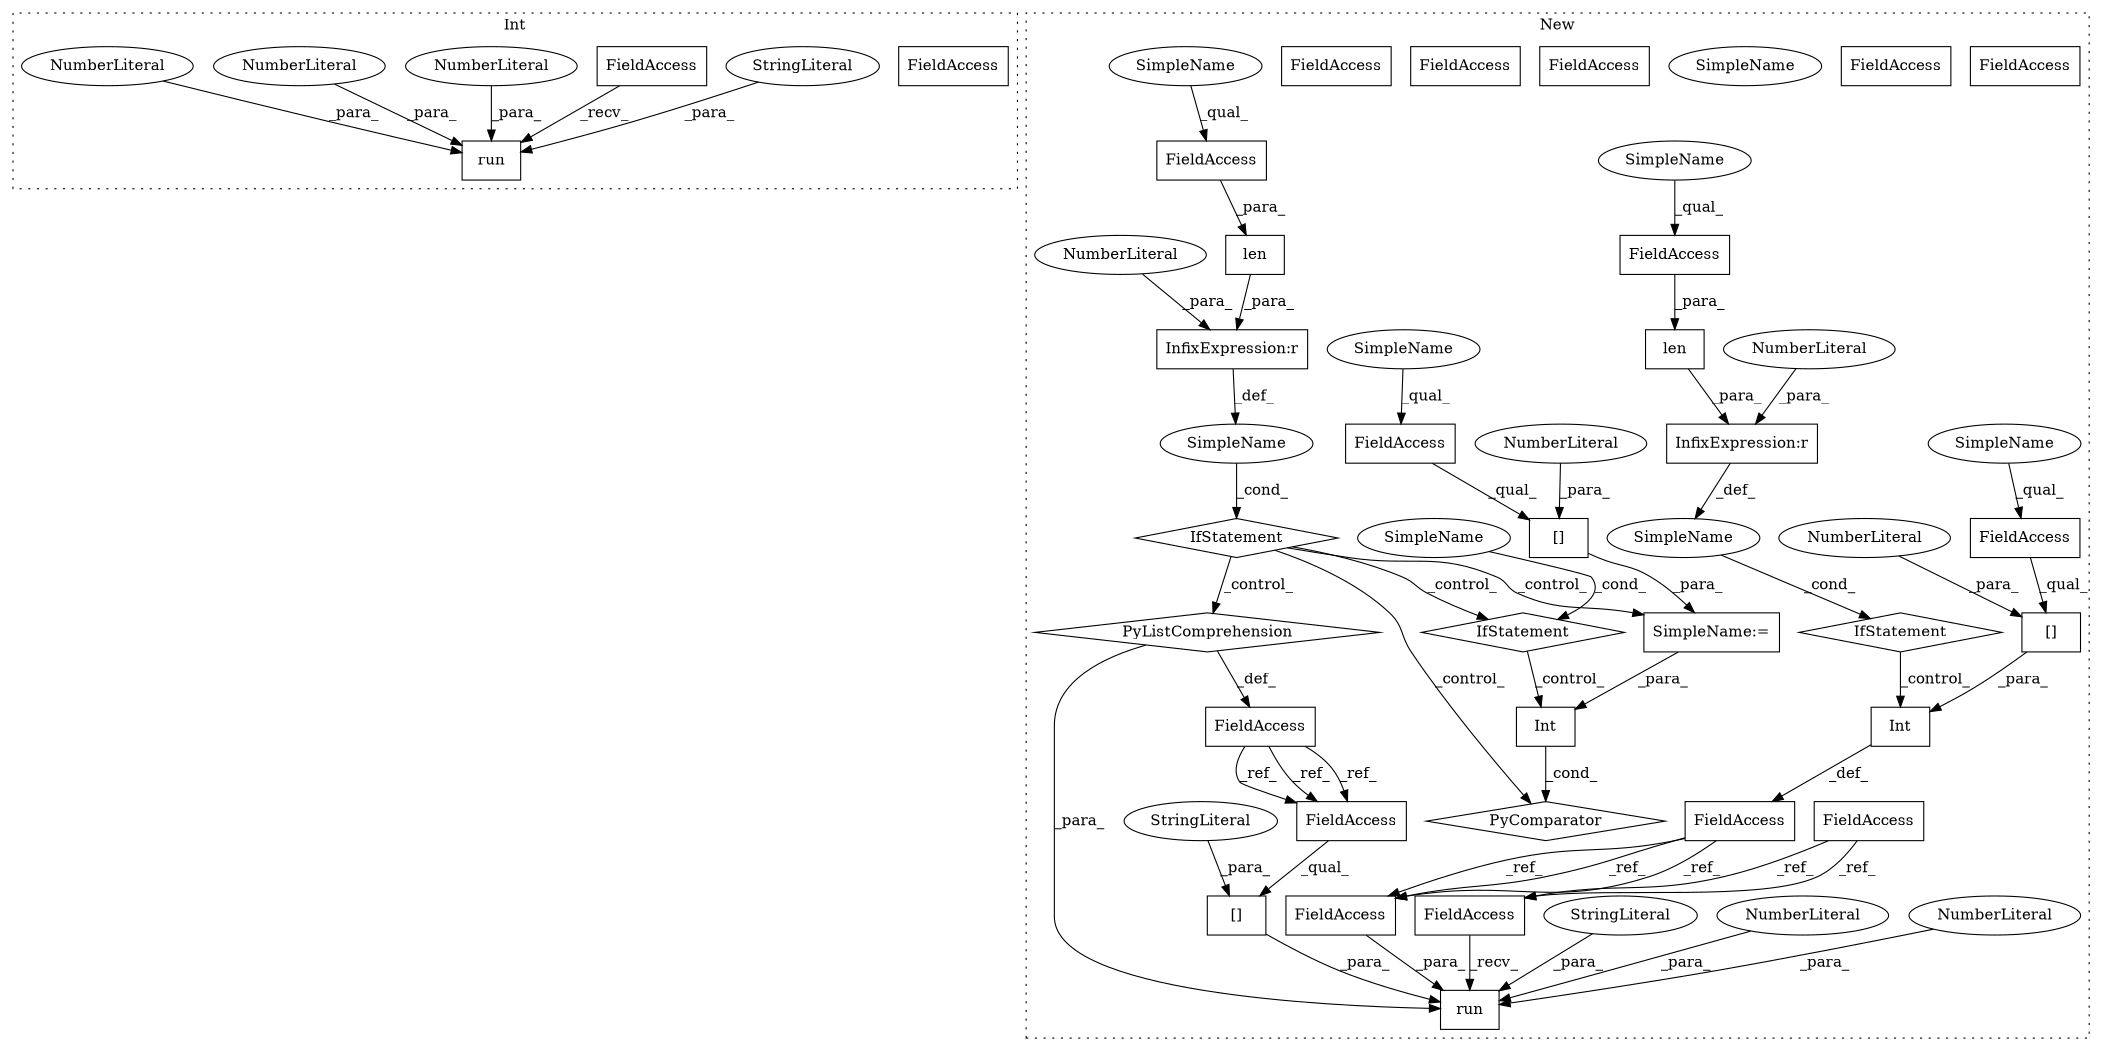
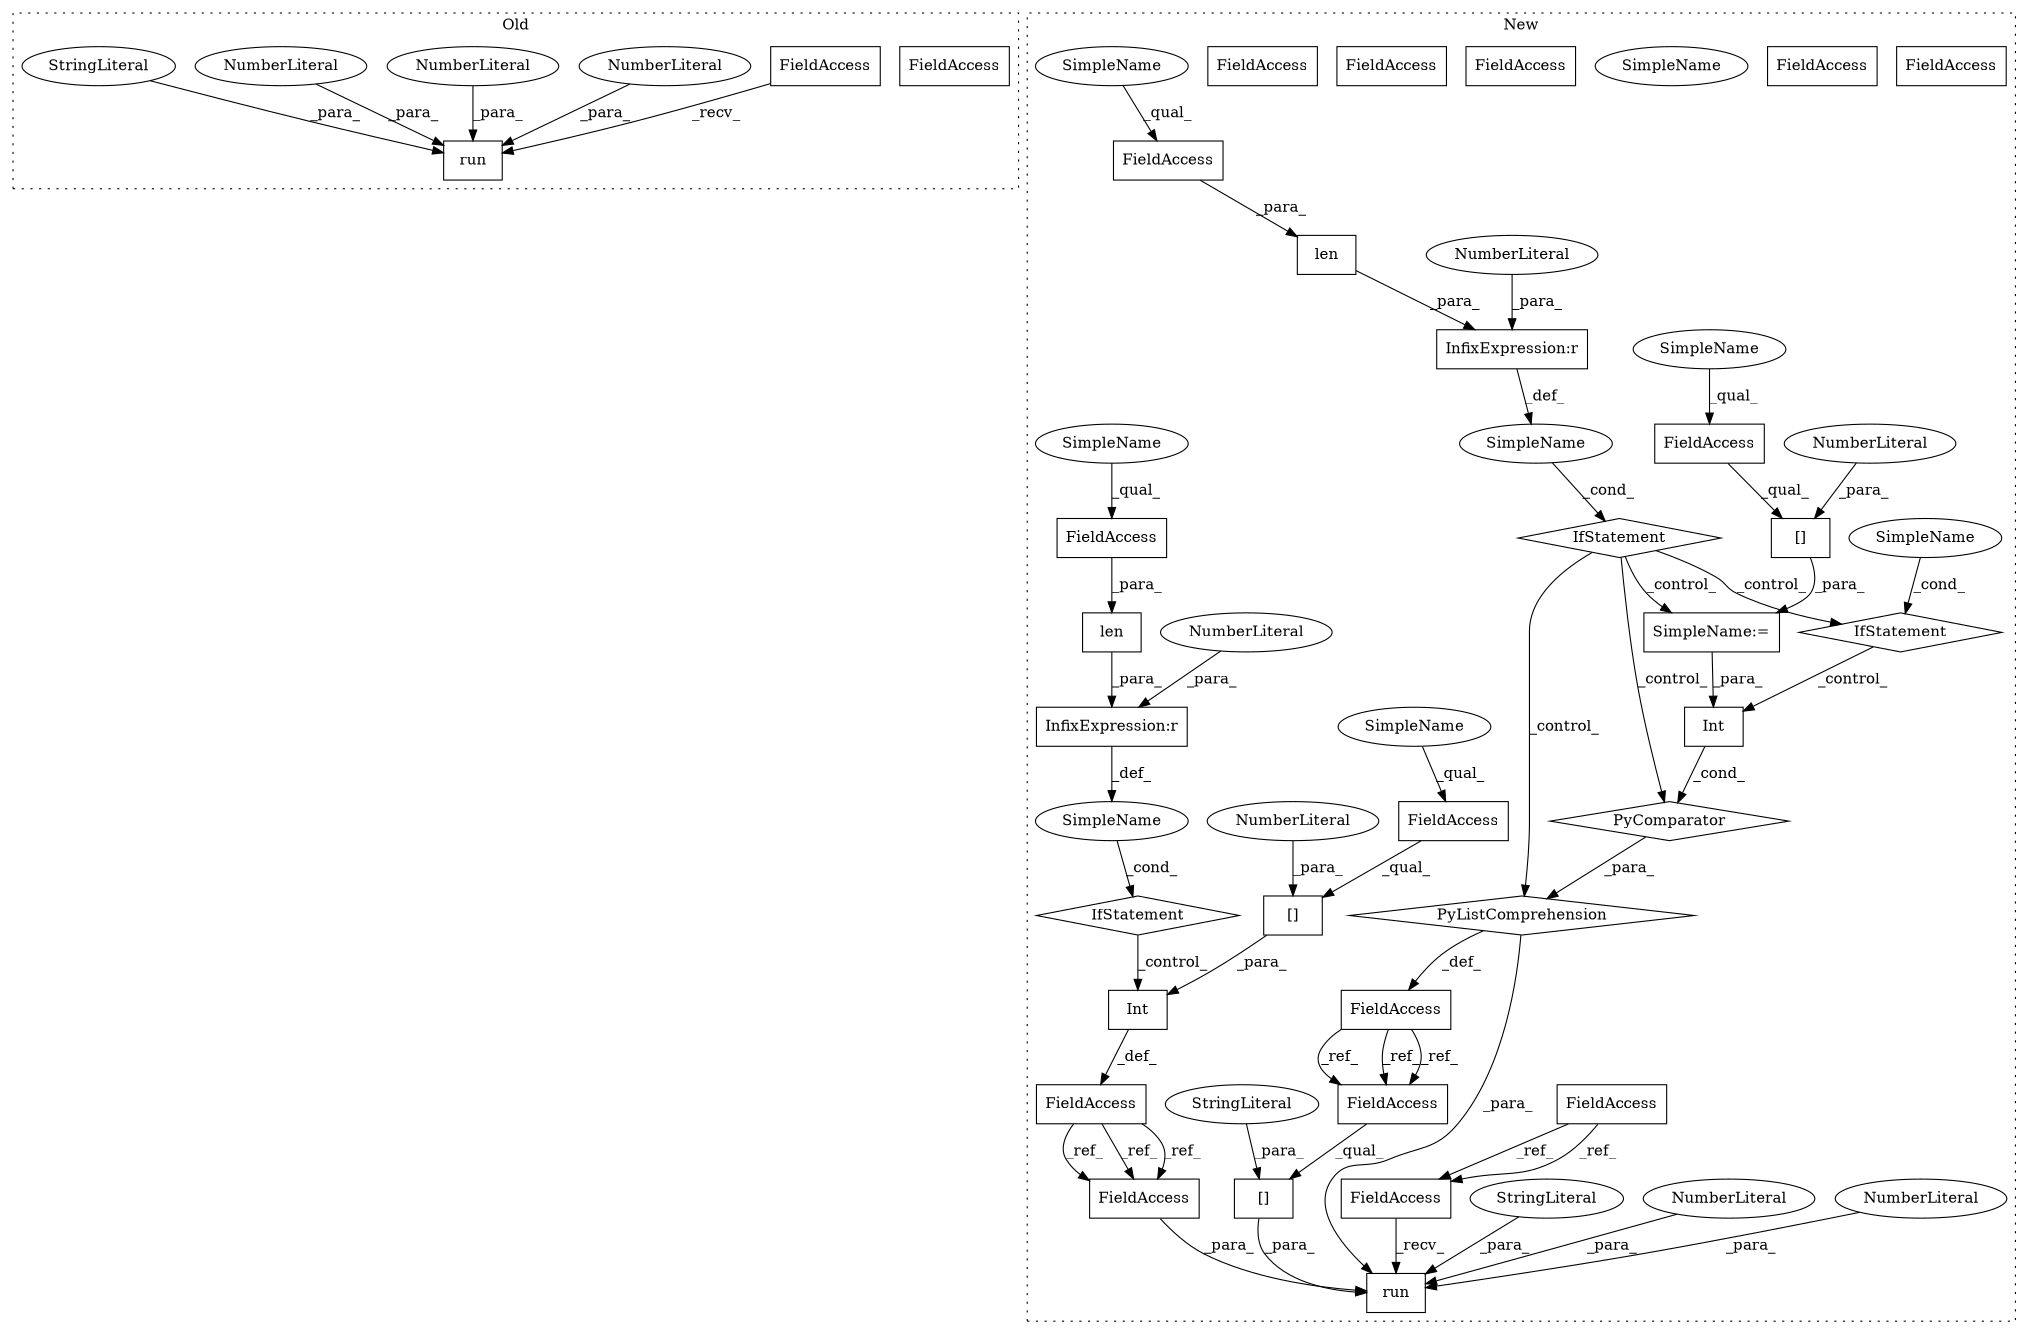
(515, 25) -> (516, 25)
none -> (1601, 865)
